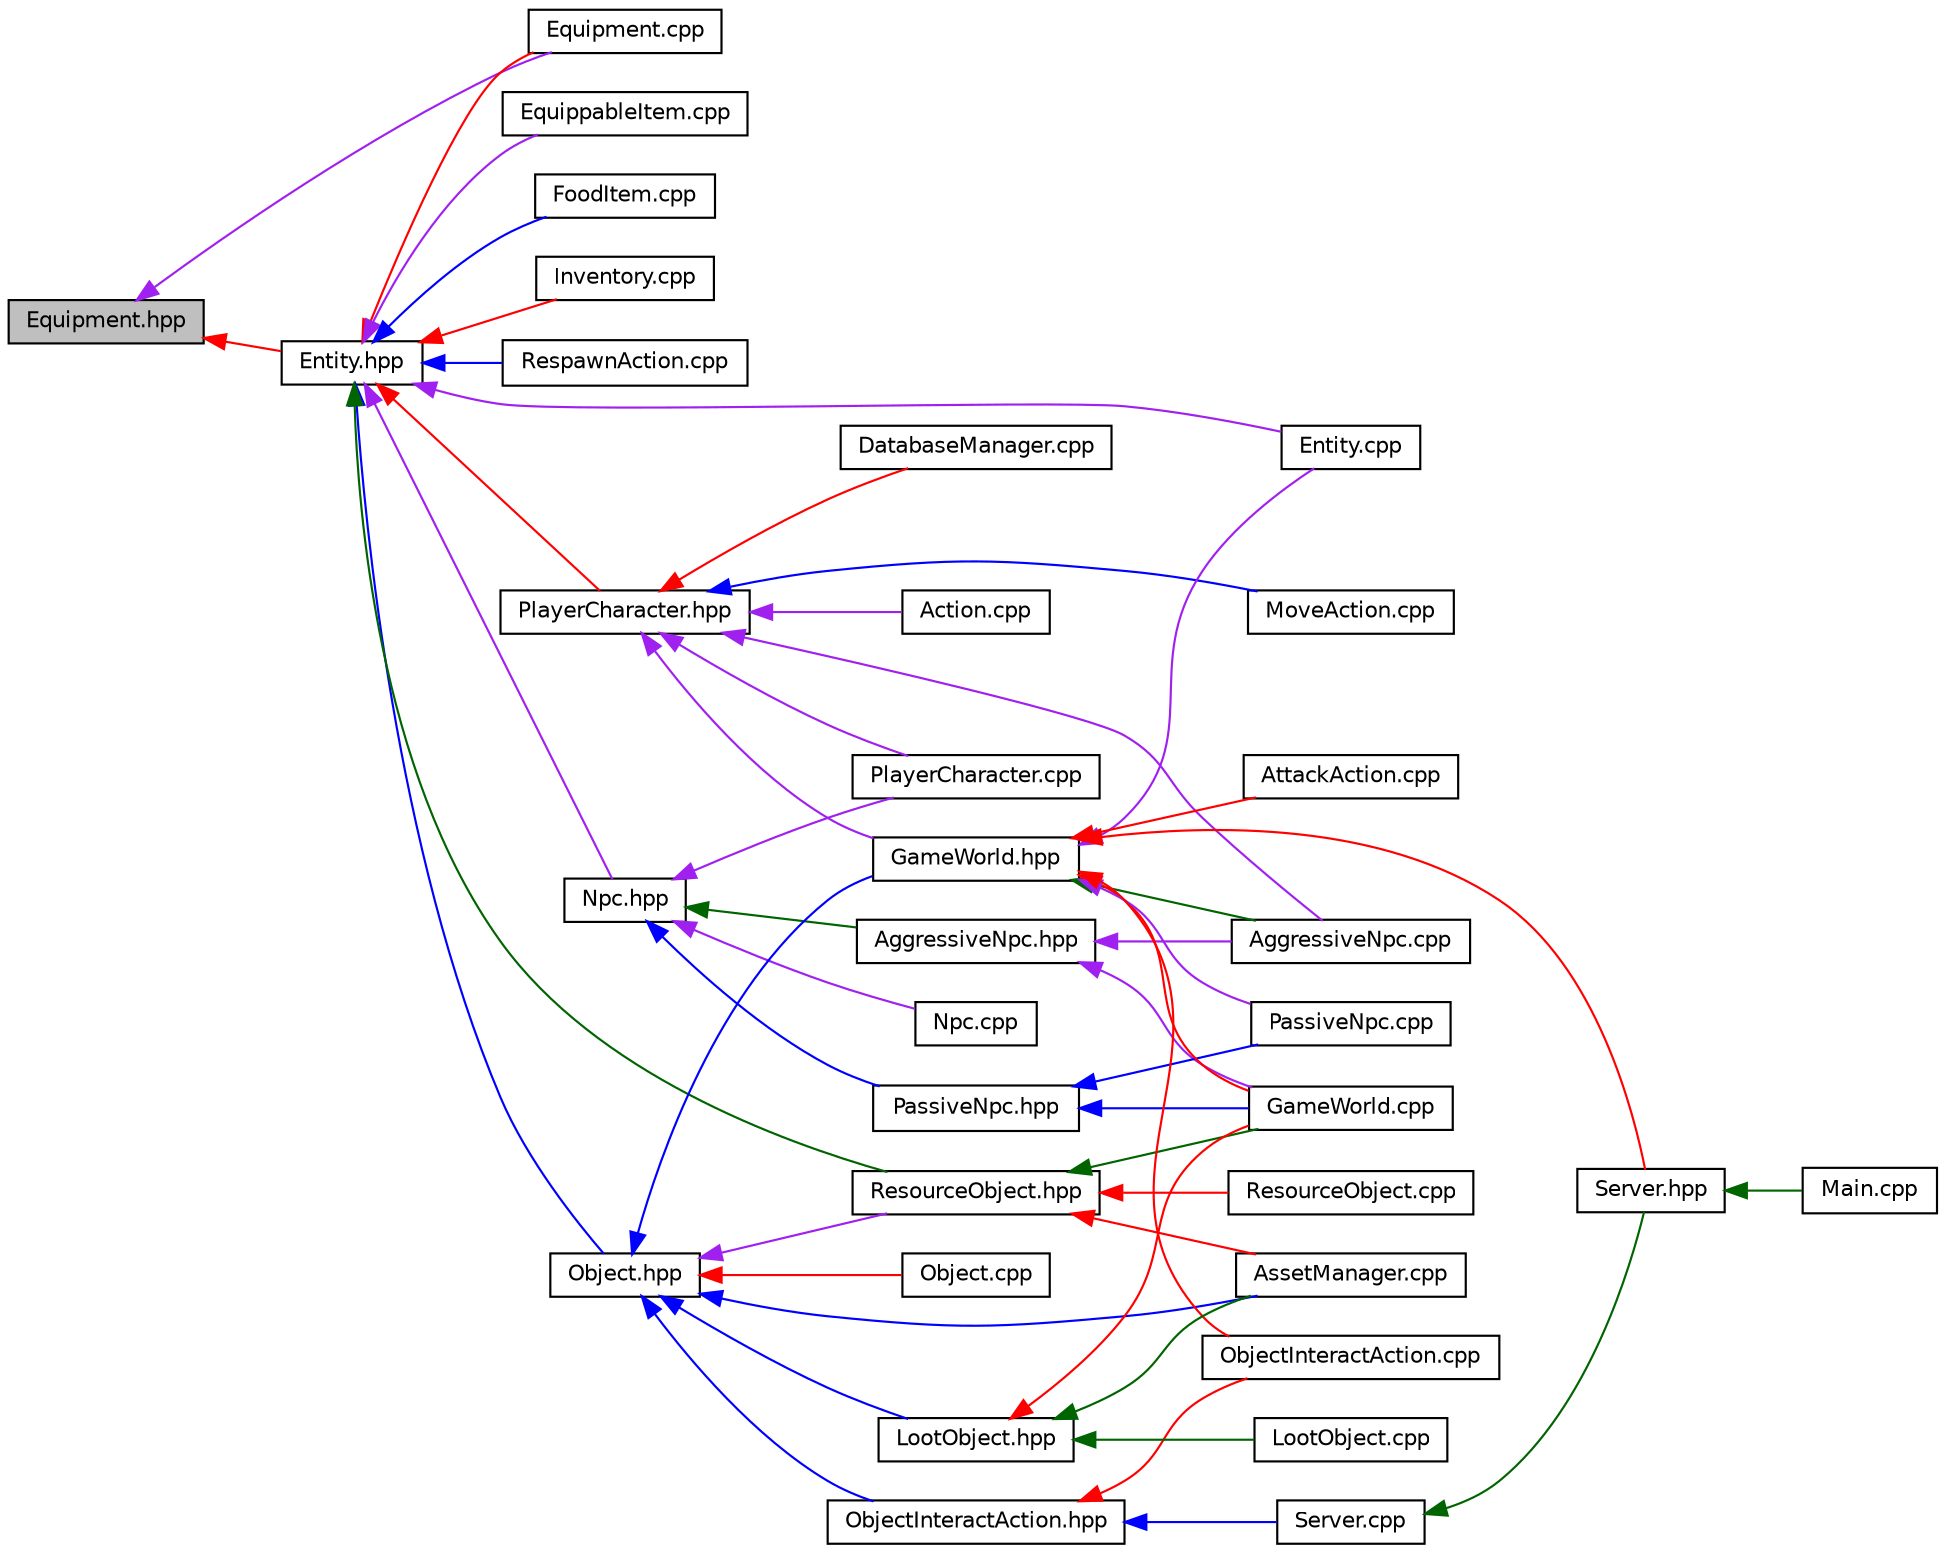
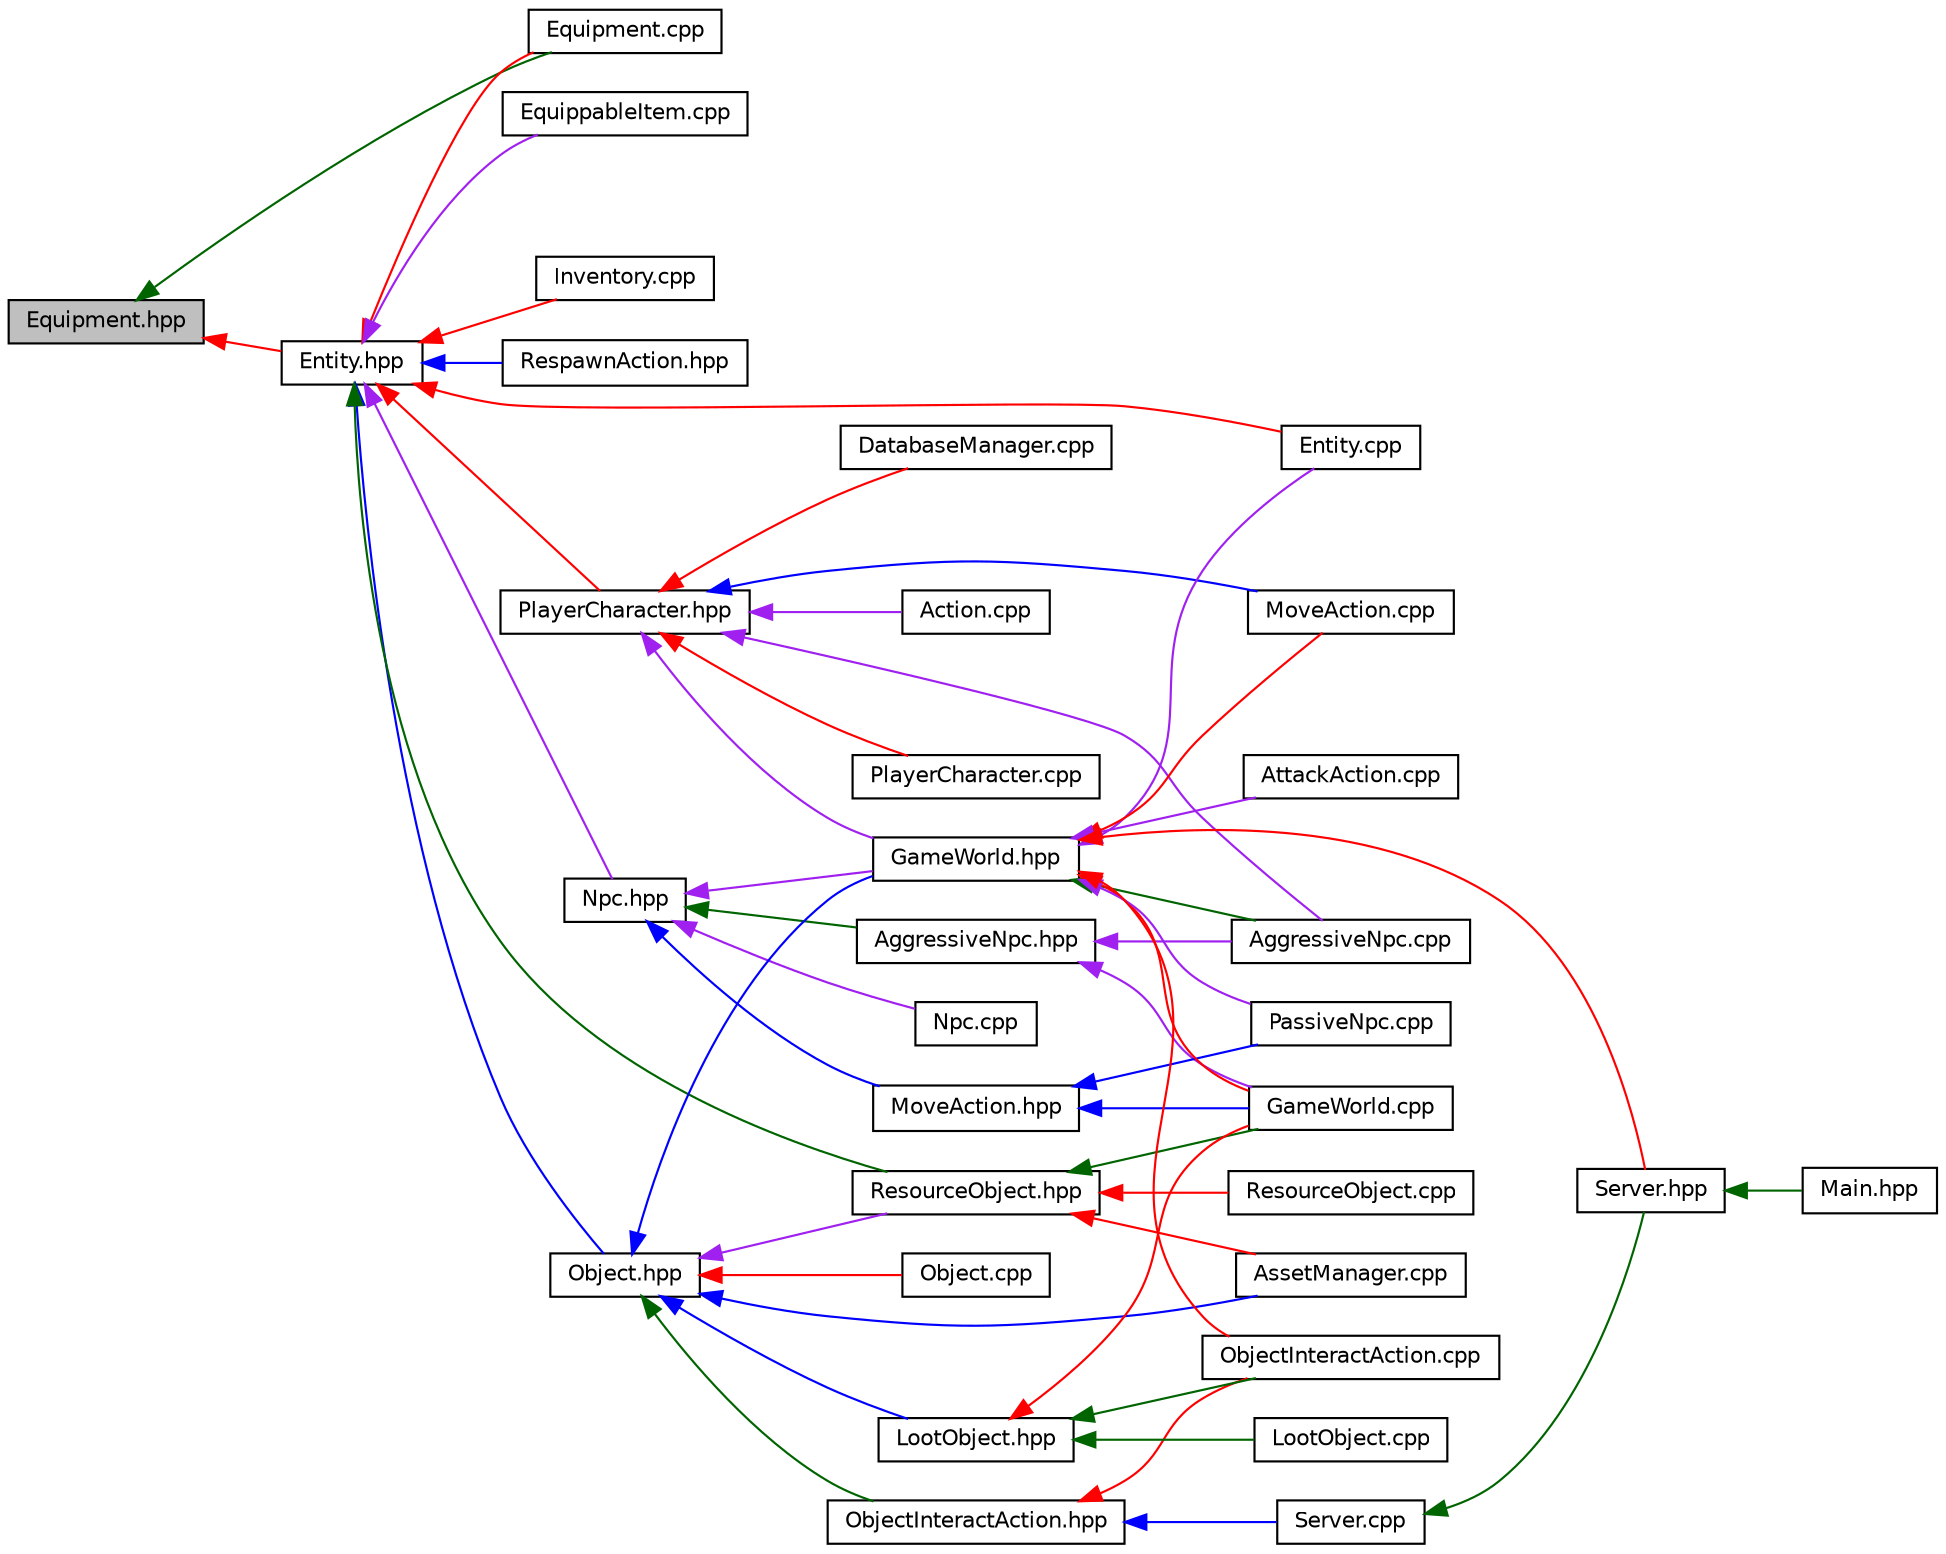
(346, 158) -> (346, 158)
(625, 196) -> none
(625, 363) -> (625, 363)
(859, 406) -> (859, 406)
(790, 707) -> (790, 707)
none -> (1209, 730)
(1175, 815) -> (1175, 815)
(793, 831) -> (790, 881)
(976, 1108) -> (976, 1108)
(1870, 1191) -> (1870, 1191)
(1162, 1352) -> (1175, 1396)
(752, 1423) -> (752, 1423)
